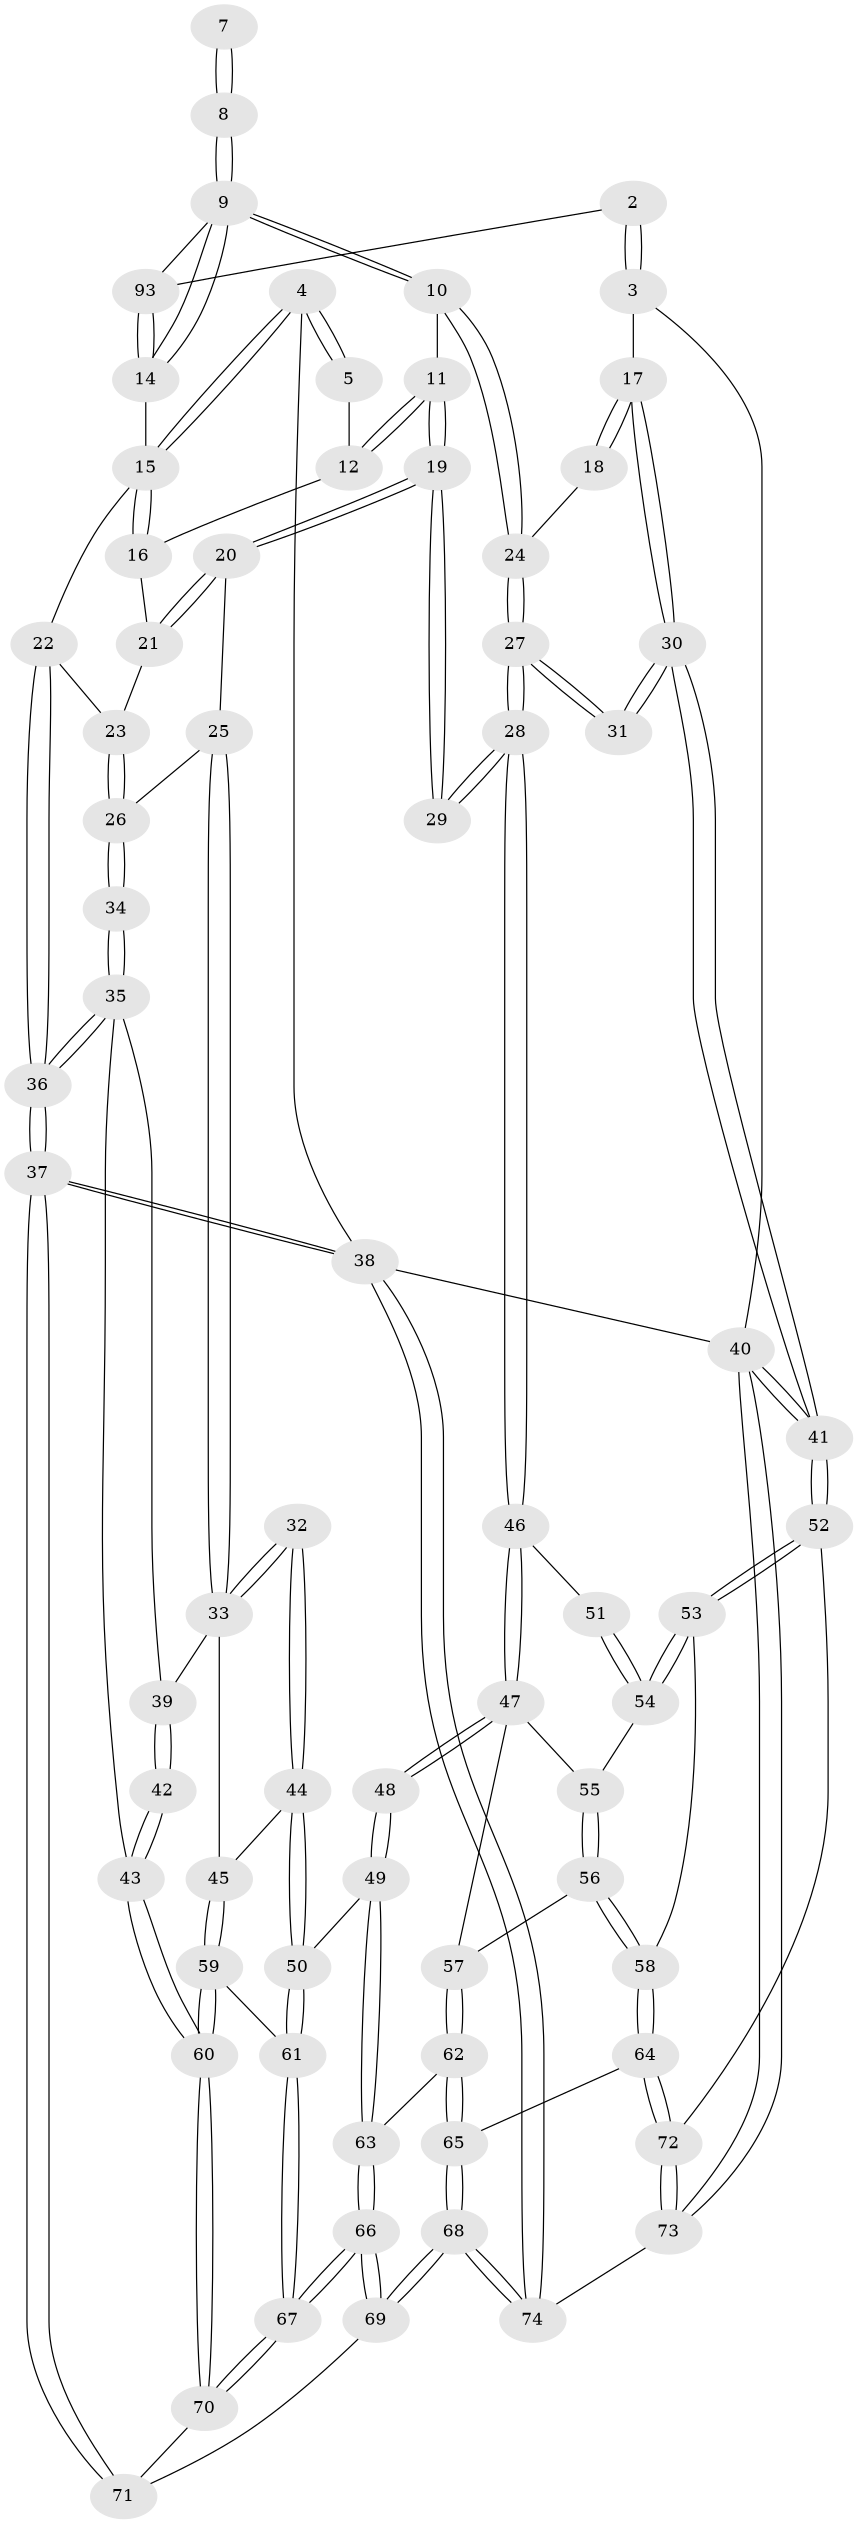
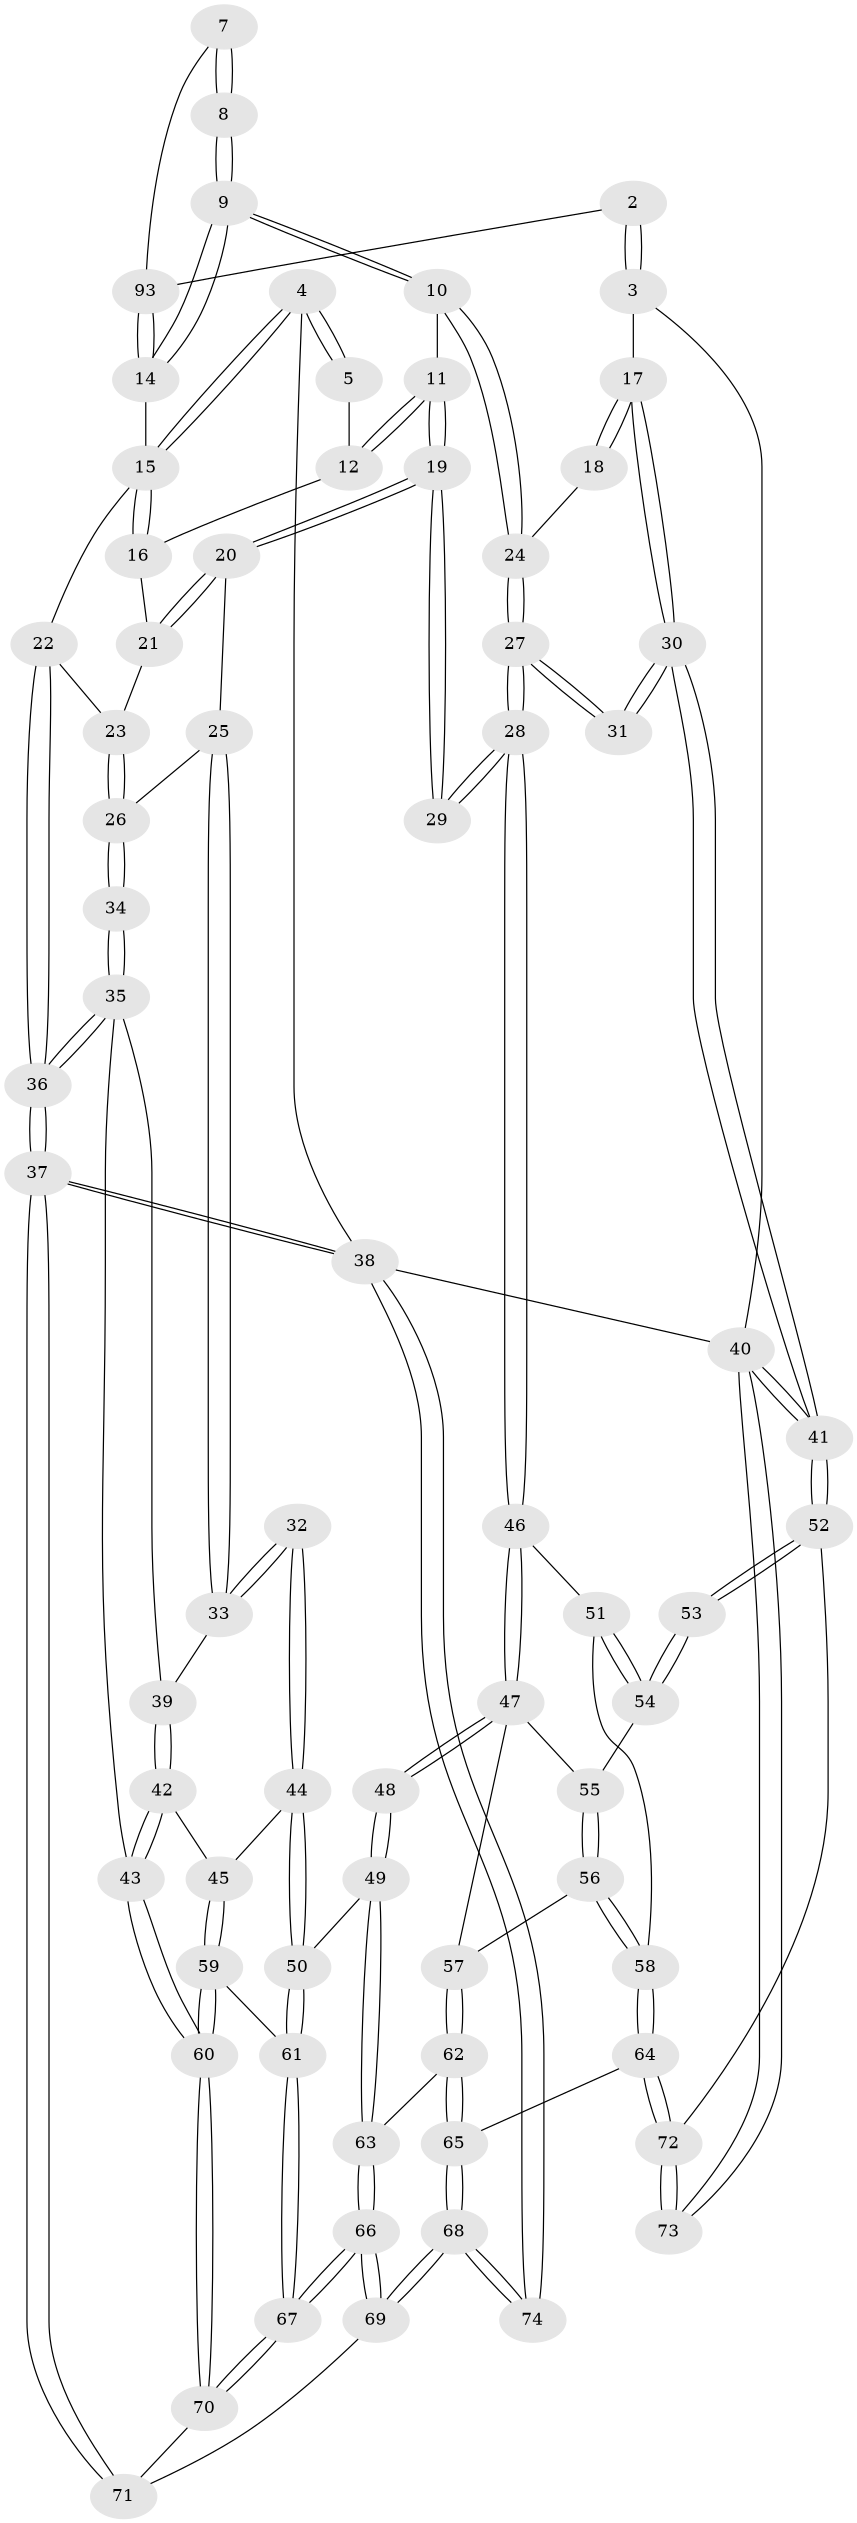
(185, 247) -> (162, 153)
(219, 1747) -> (191, 1835)
(692, 1794) -> (639, 1785)
(601, 2276) -> none
